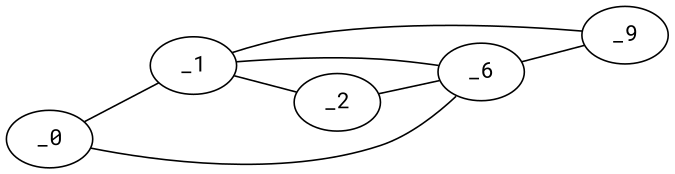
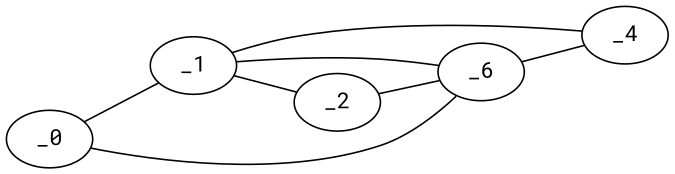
(625, 35) -> (625, 35)
